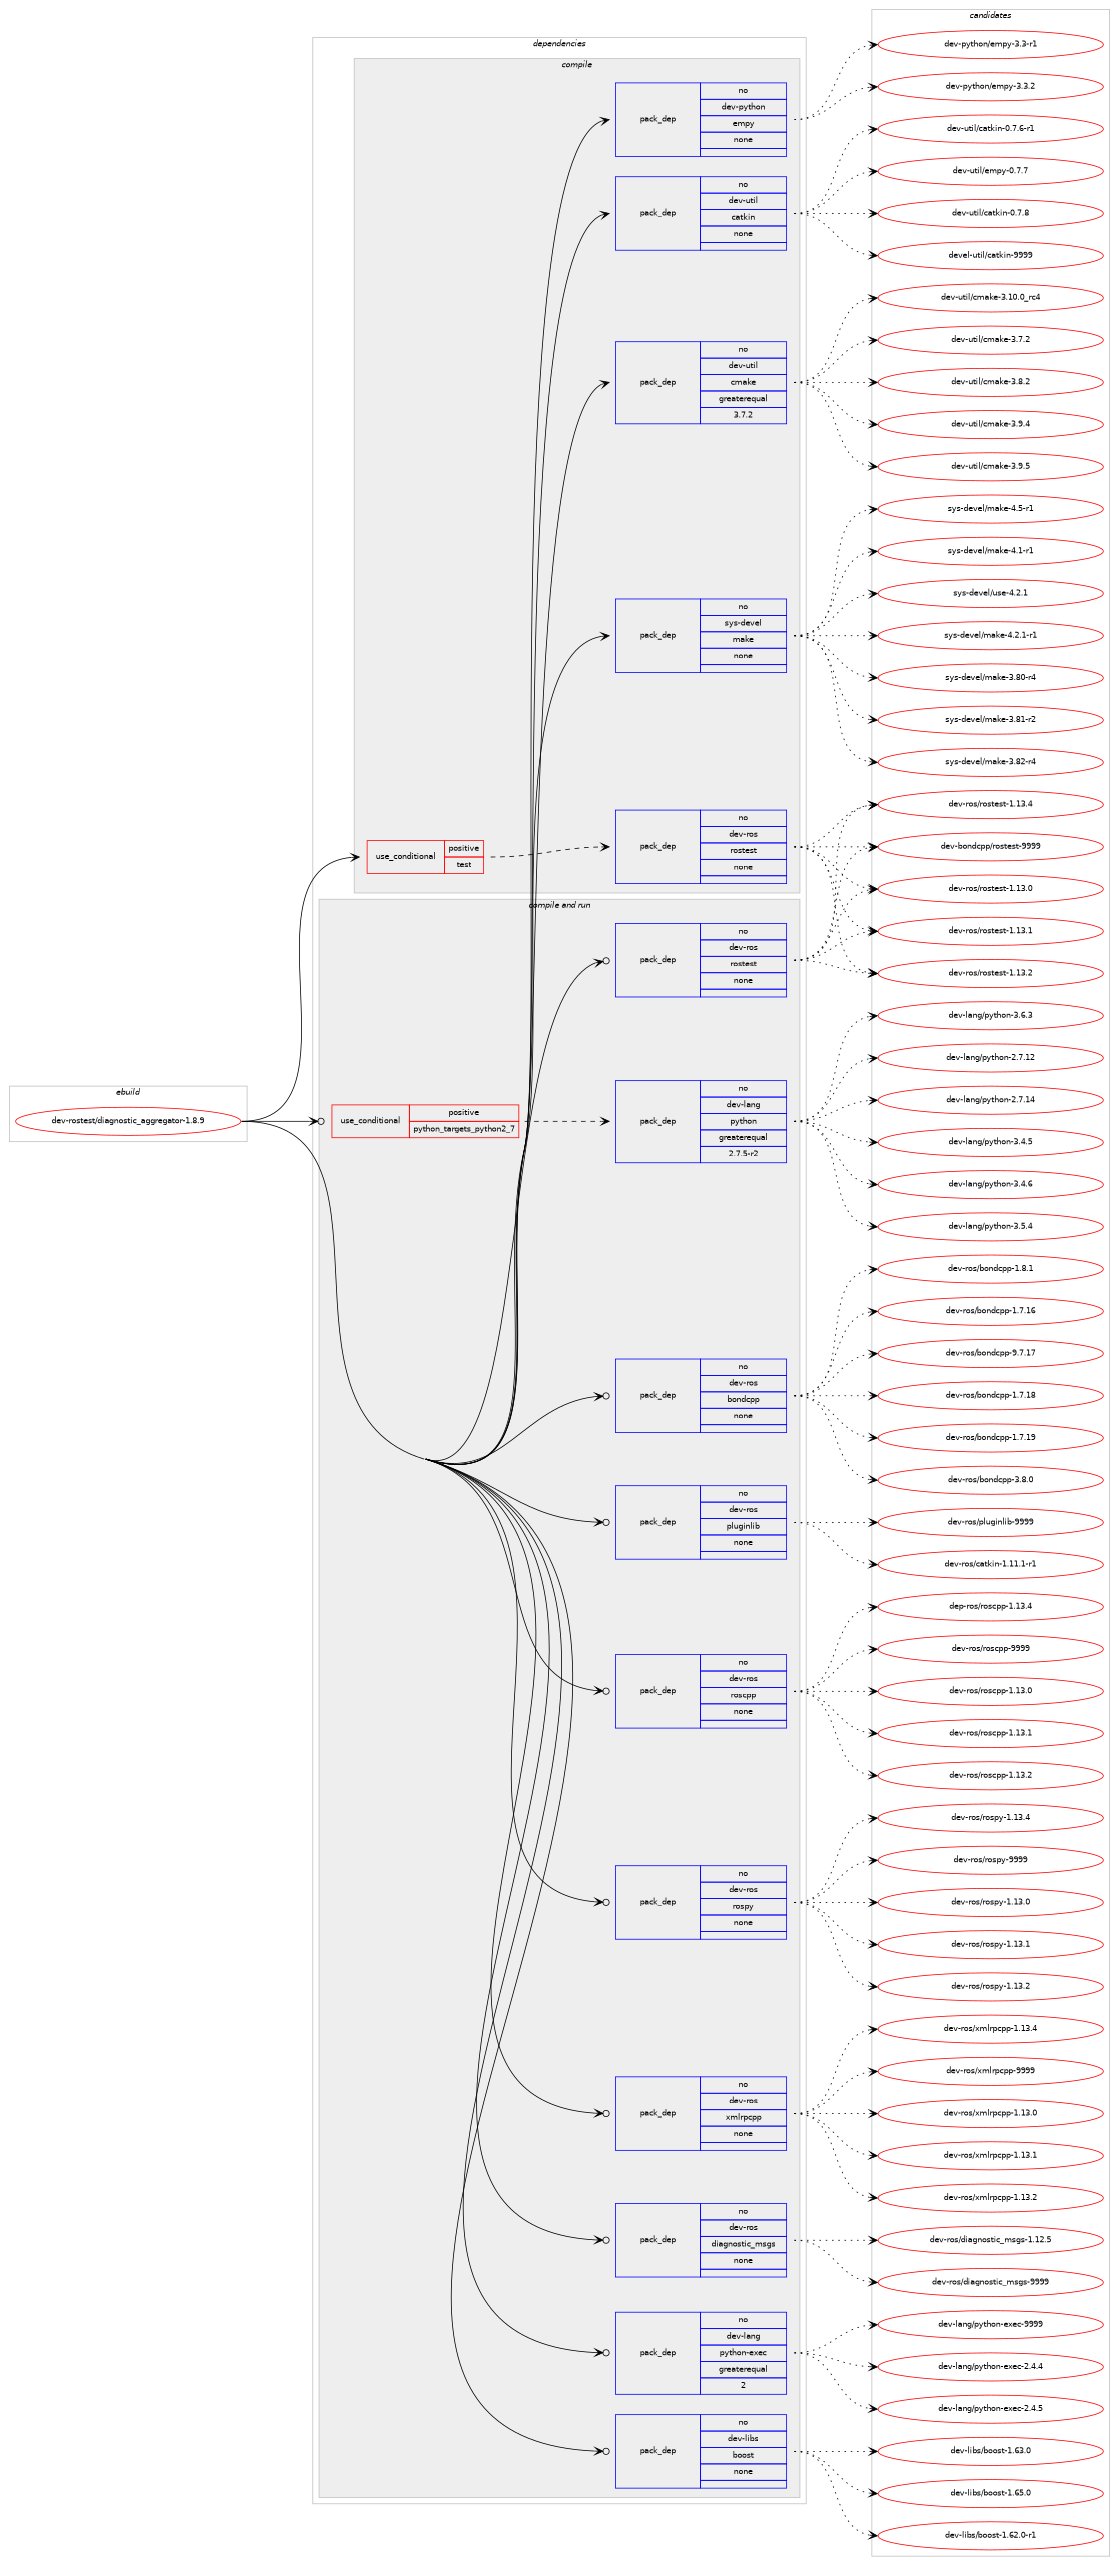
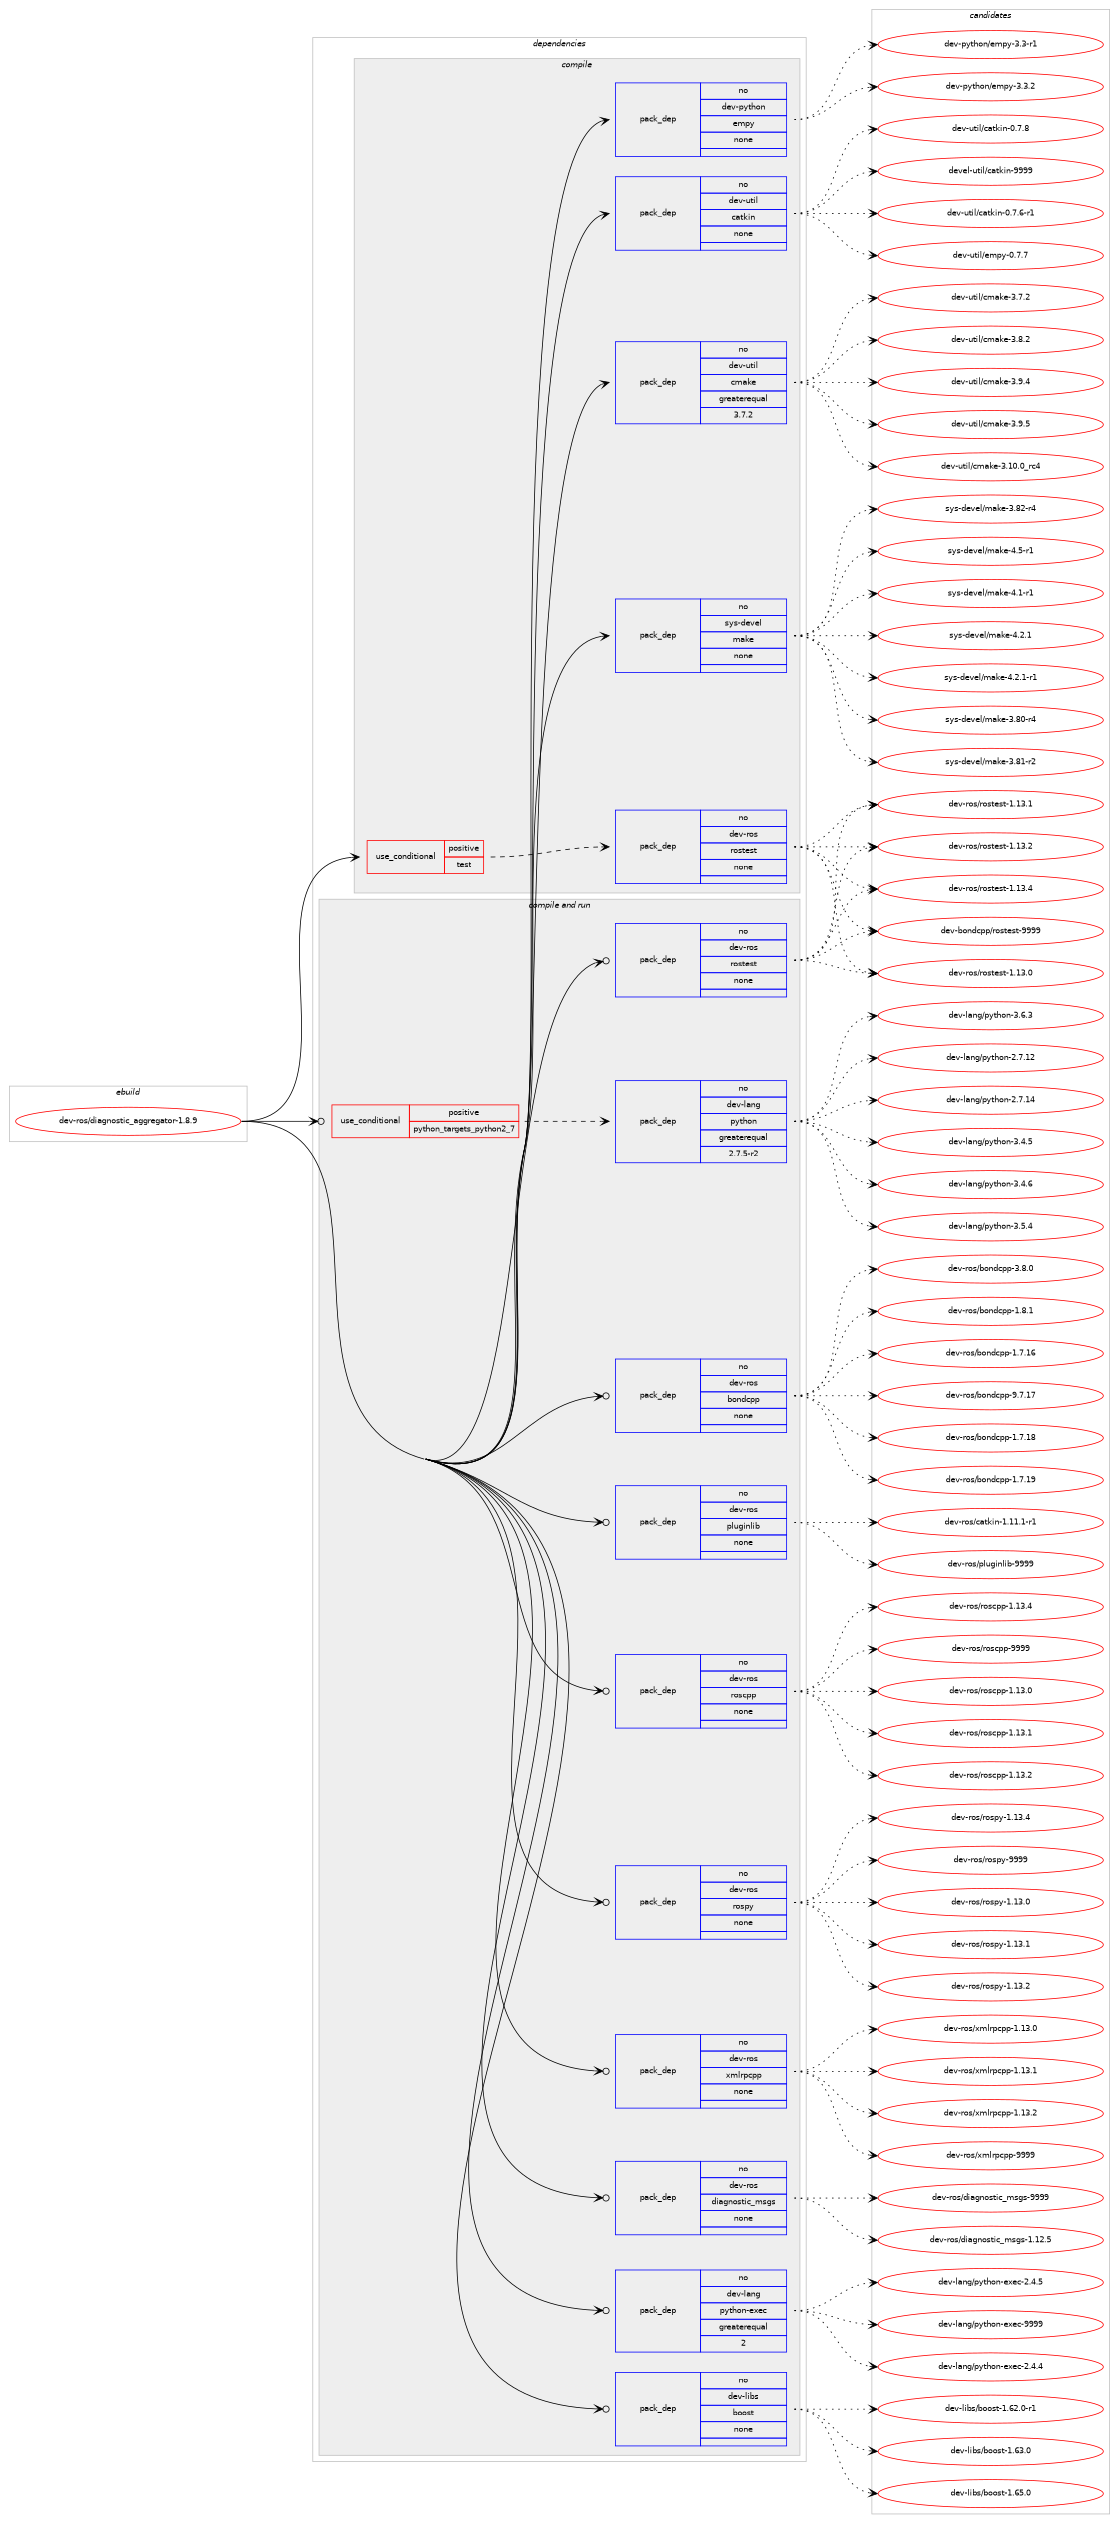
(991, 593) -> (991, 636)
(128, 1121) -> (128, 1121)
(991, 1607) -> (991, 1607)
(991, 2029) -> none
